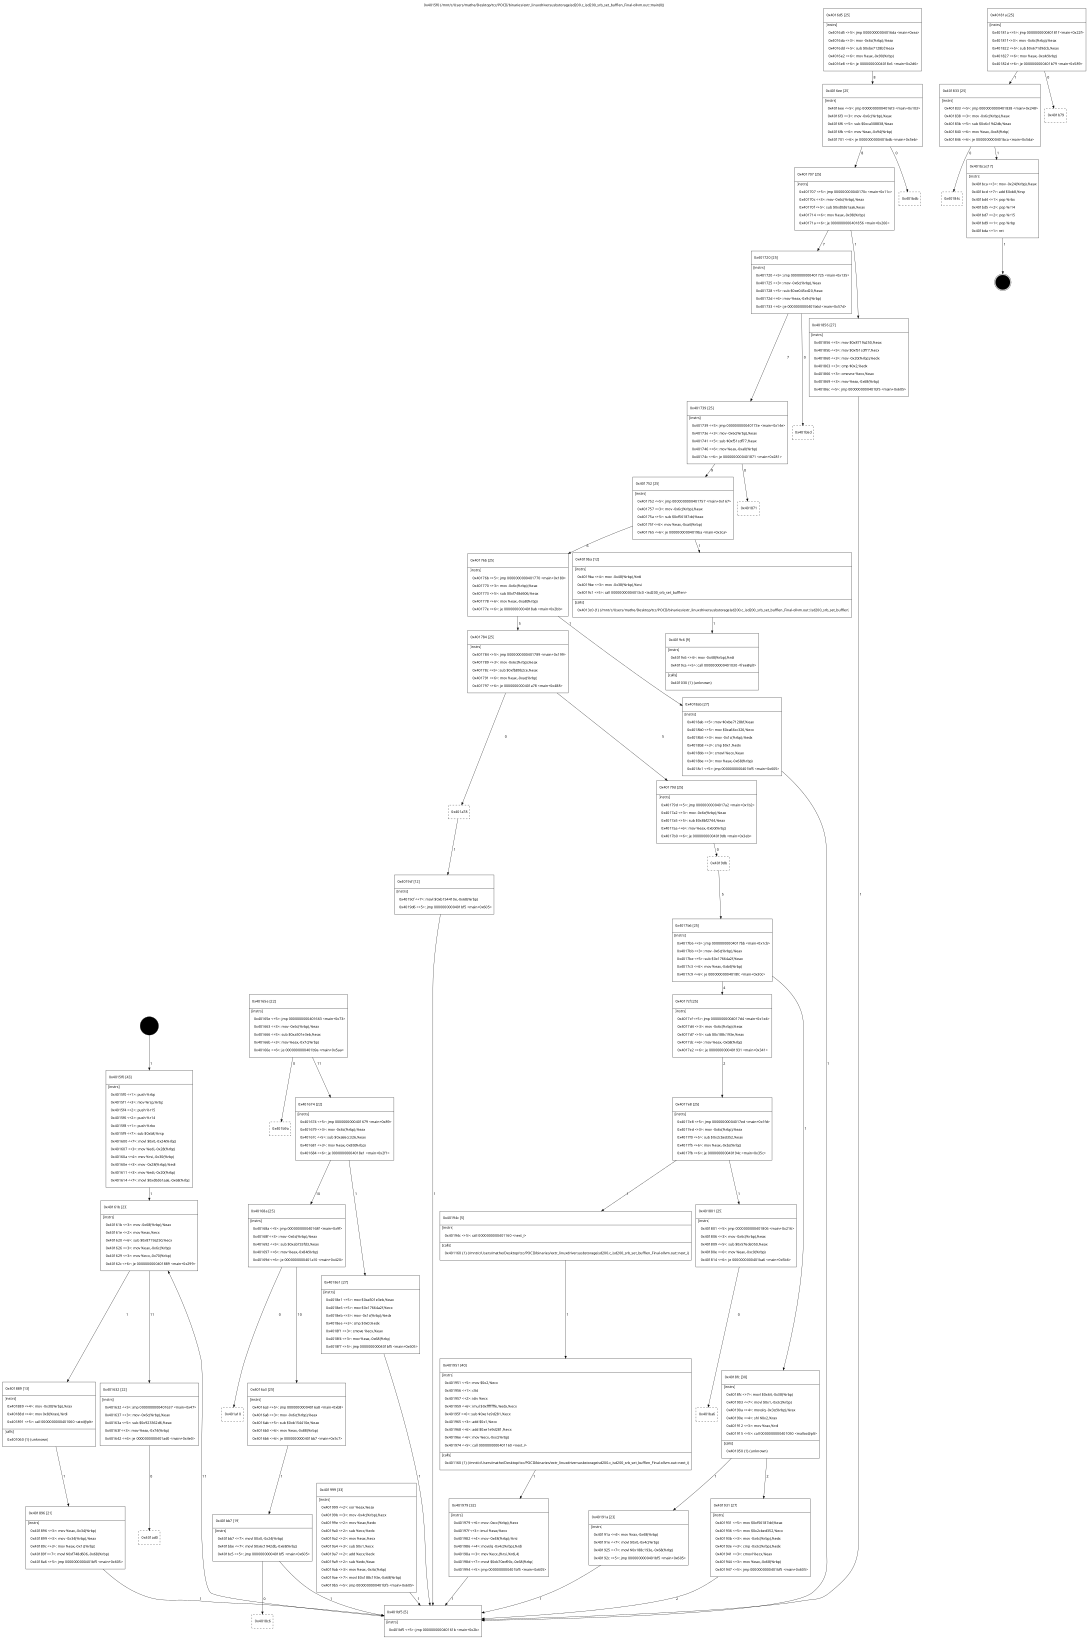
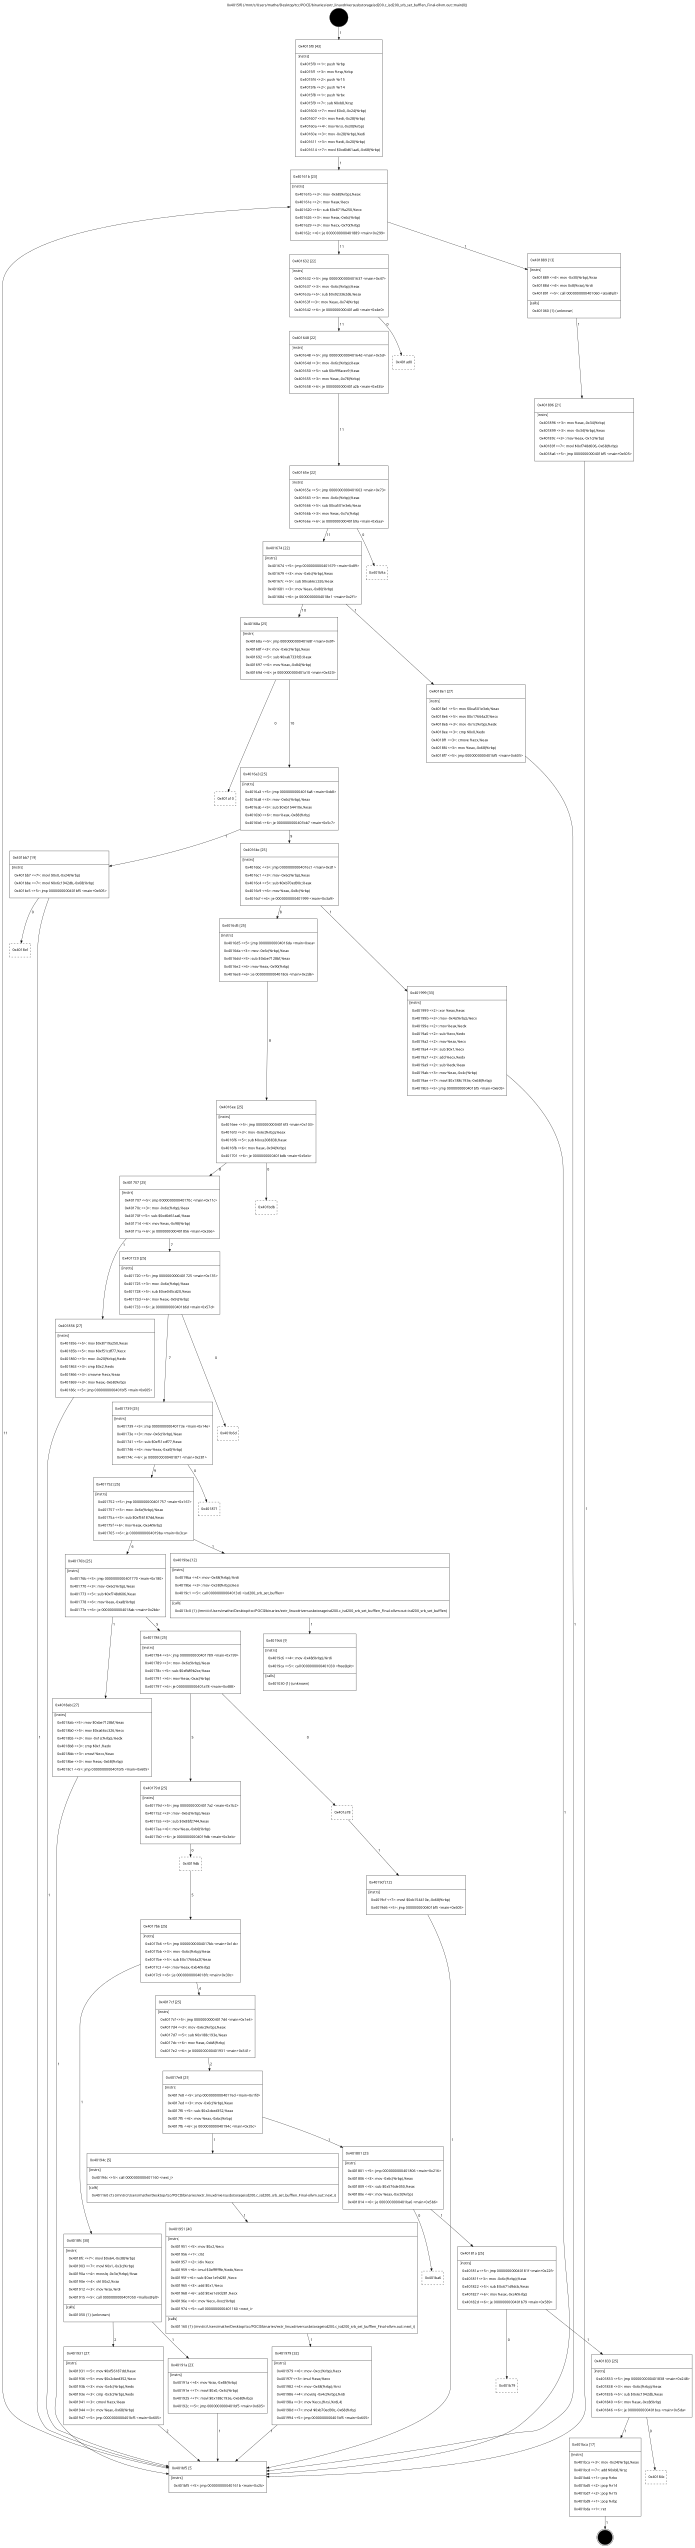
none -> (339, 363)
none -> (289, 875)
none -> (452, 2228)
